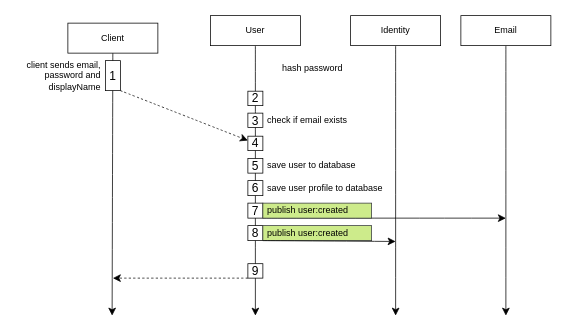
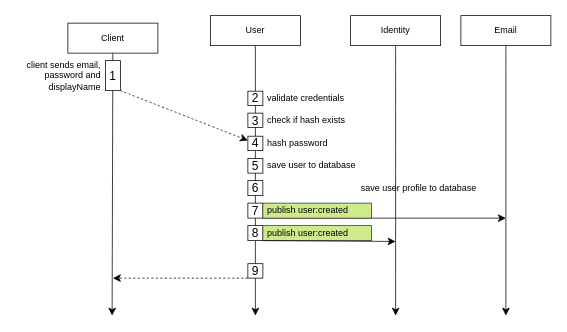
(332, 68) -> (317, 143)
none -> (317, 98)
(312, 120) -> (312, 120)
(325, 188) -> (419, 188)
